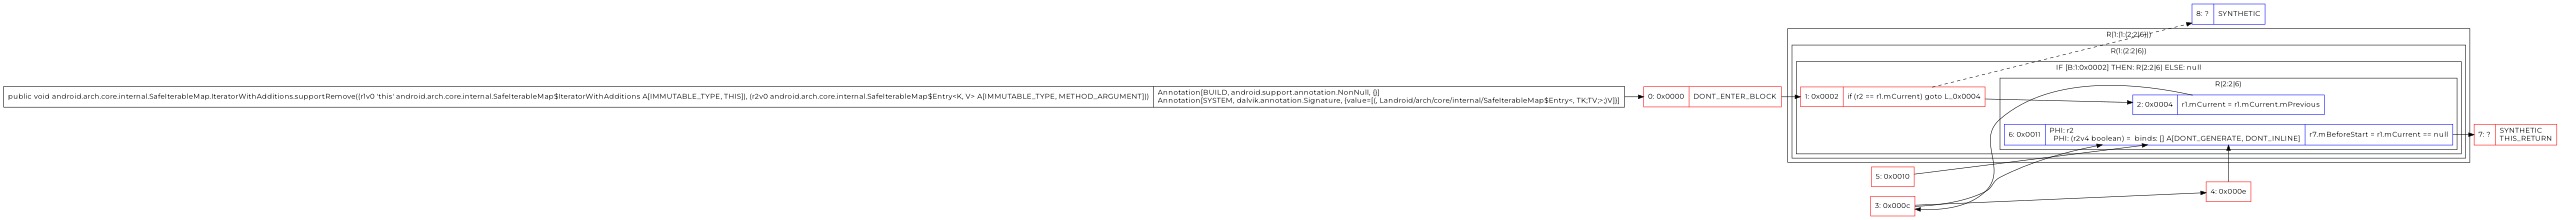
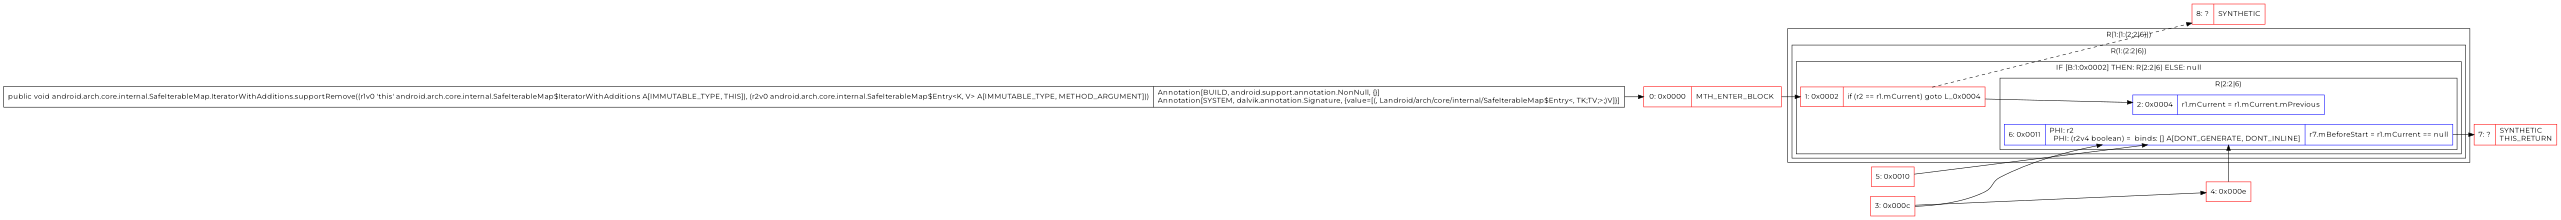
(2229, 14) -> (2229, 14)
(1735, 97) -> (1735, 97)
(2022, 104) -> none
